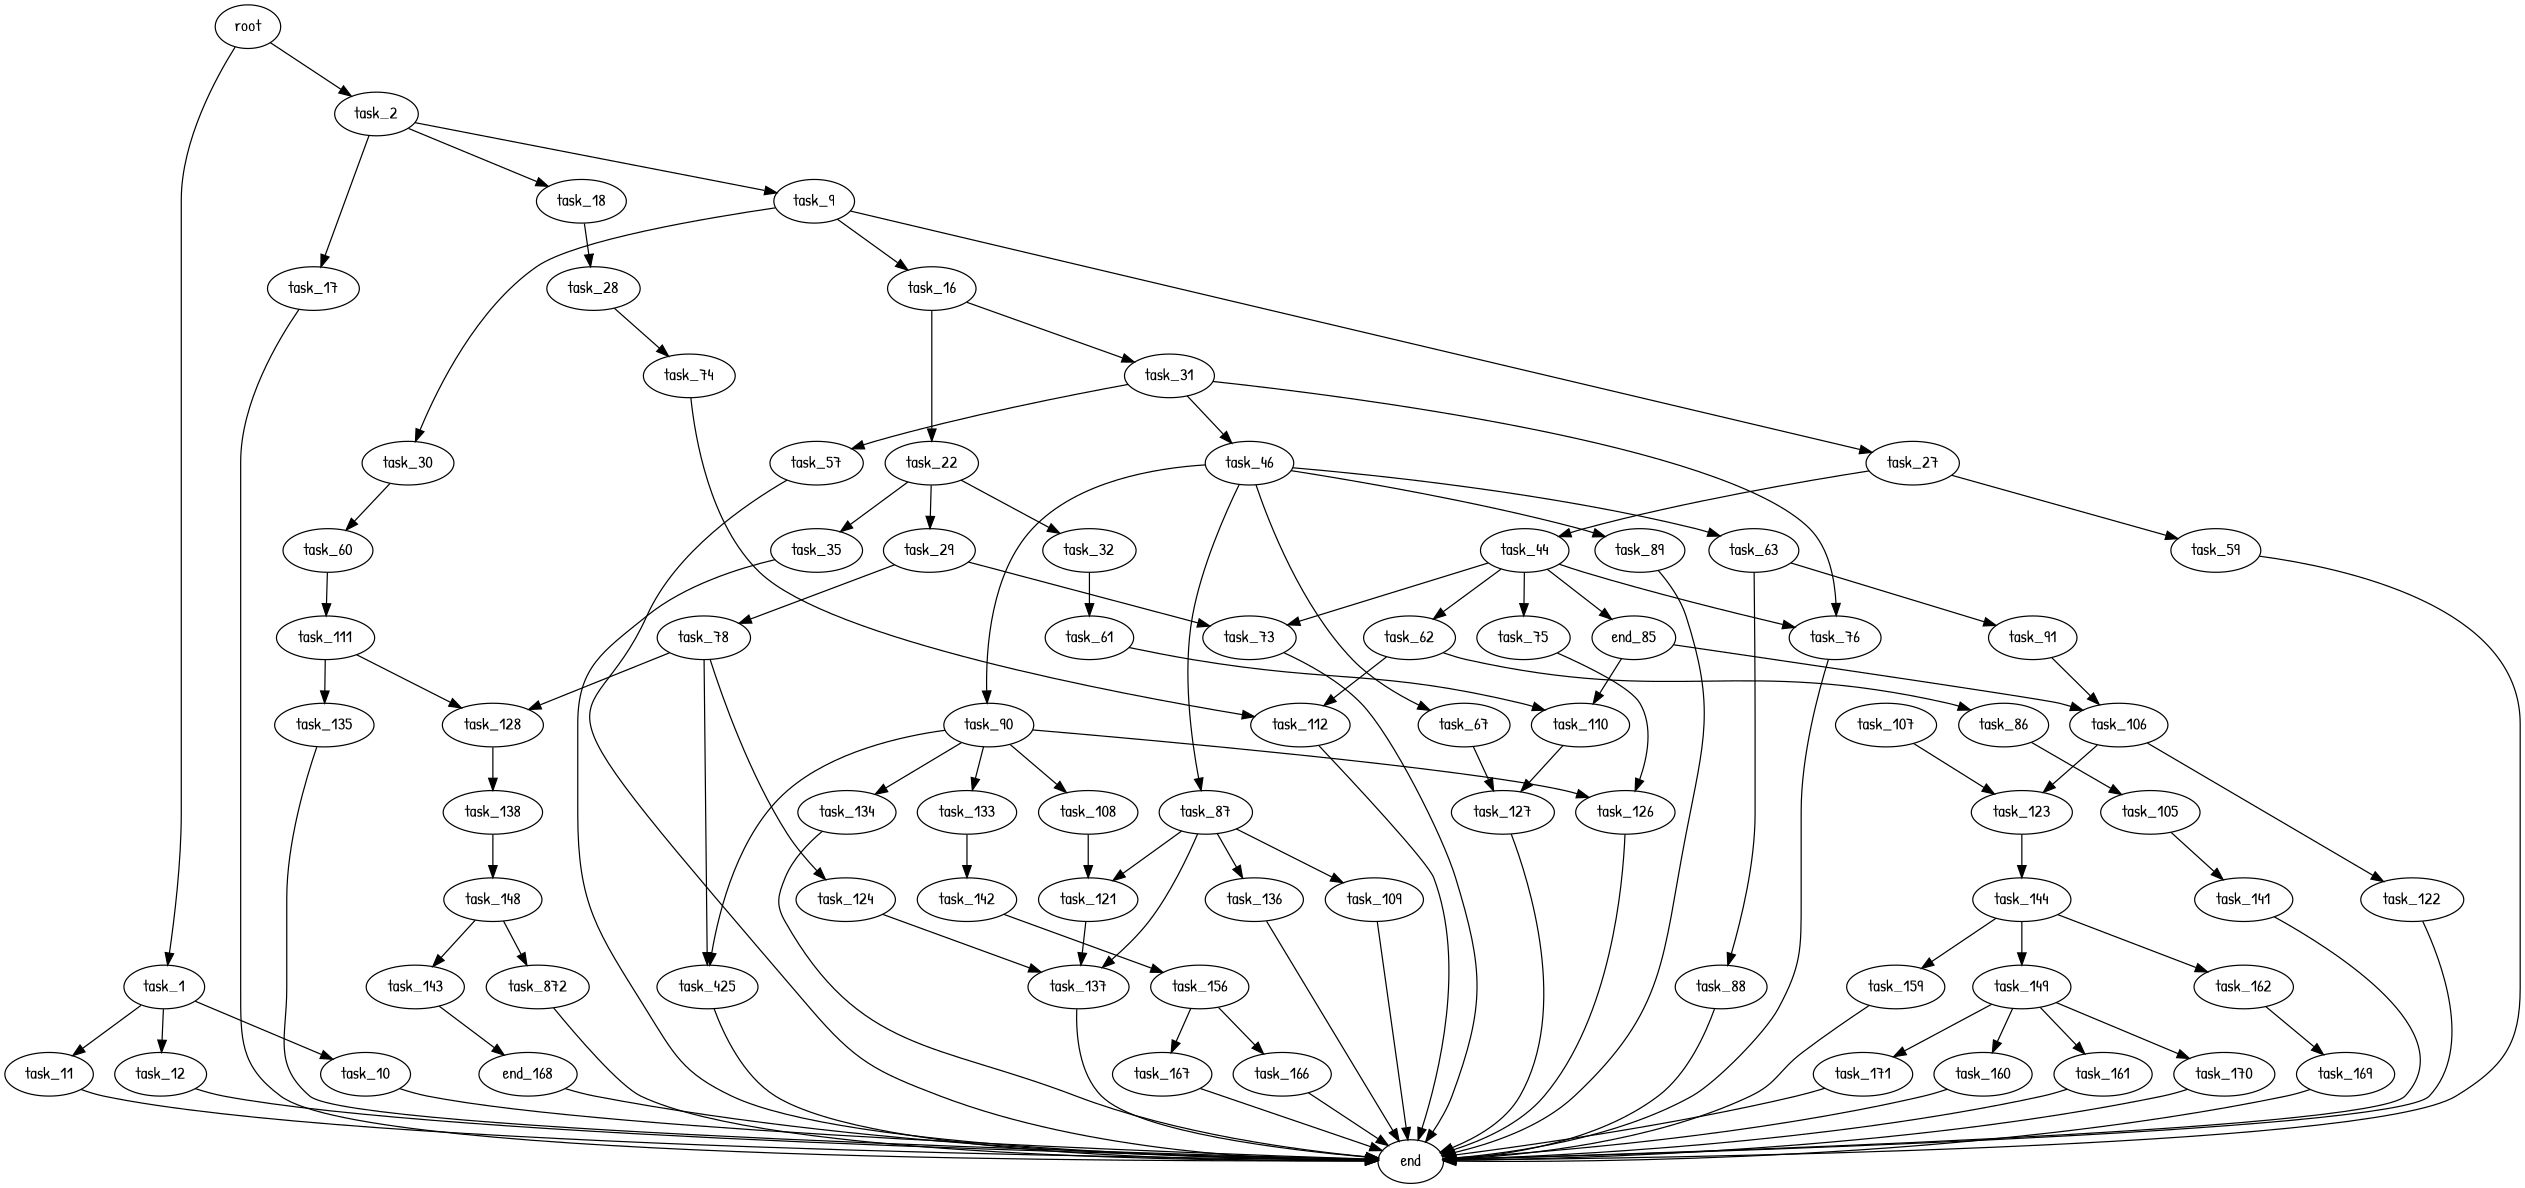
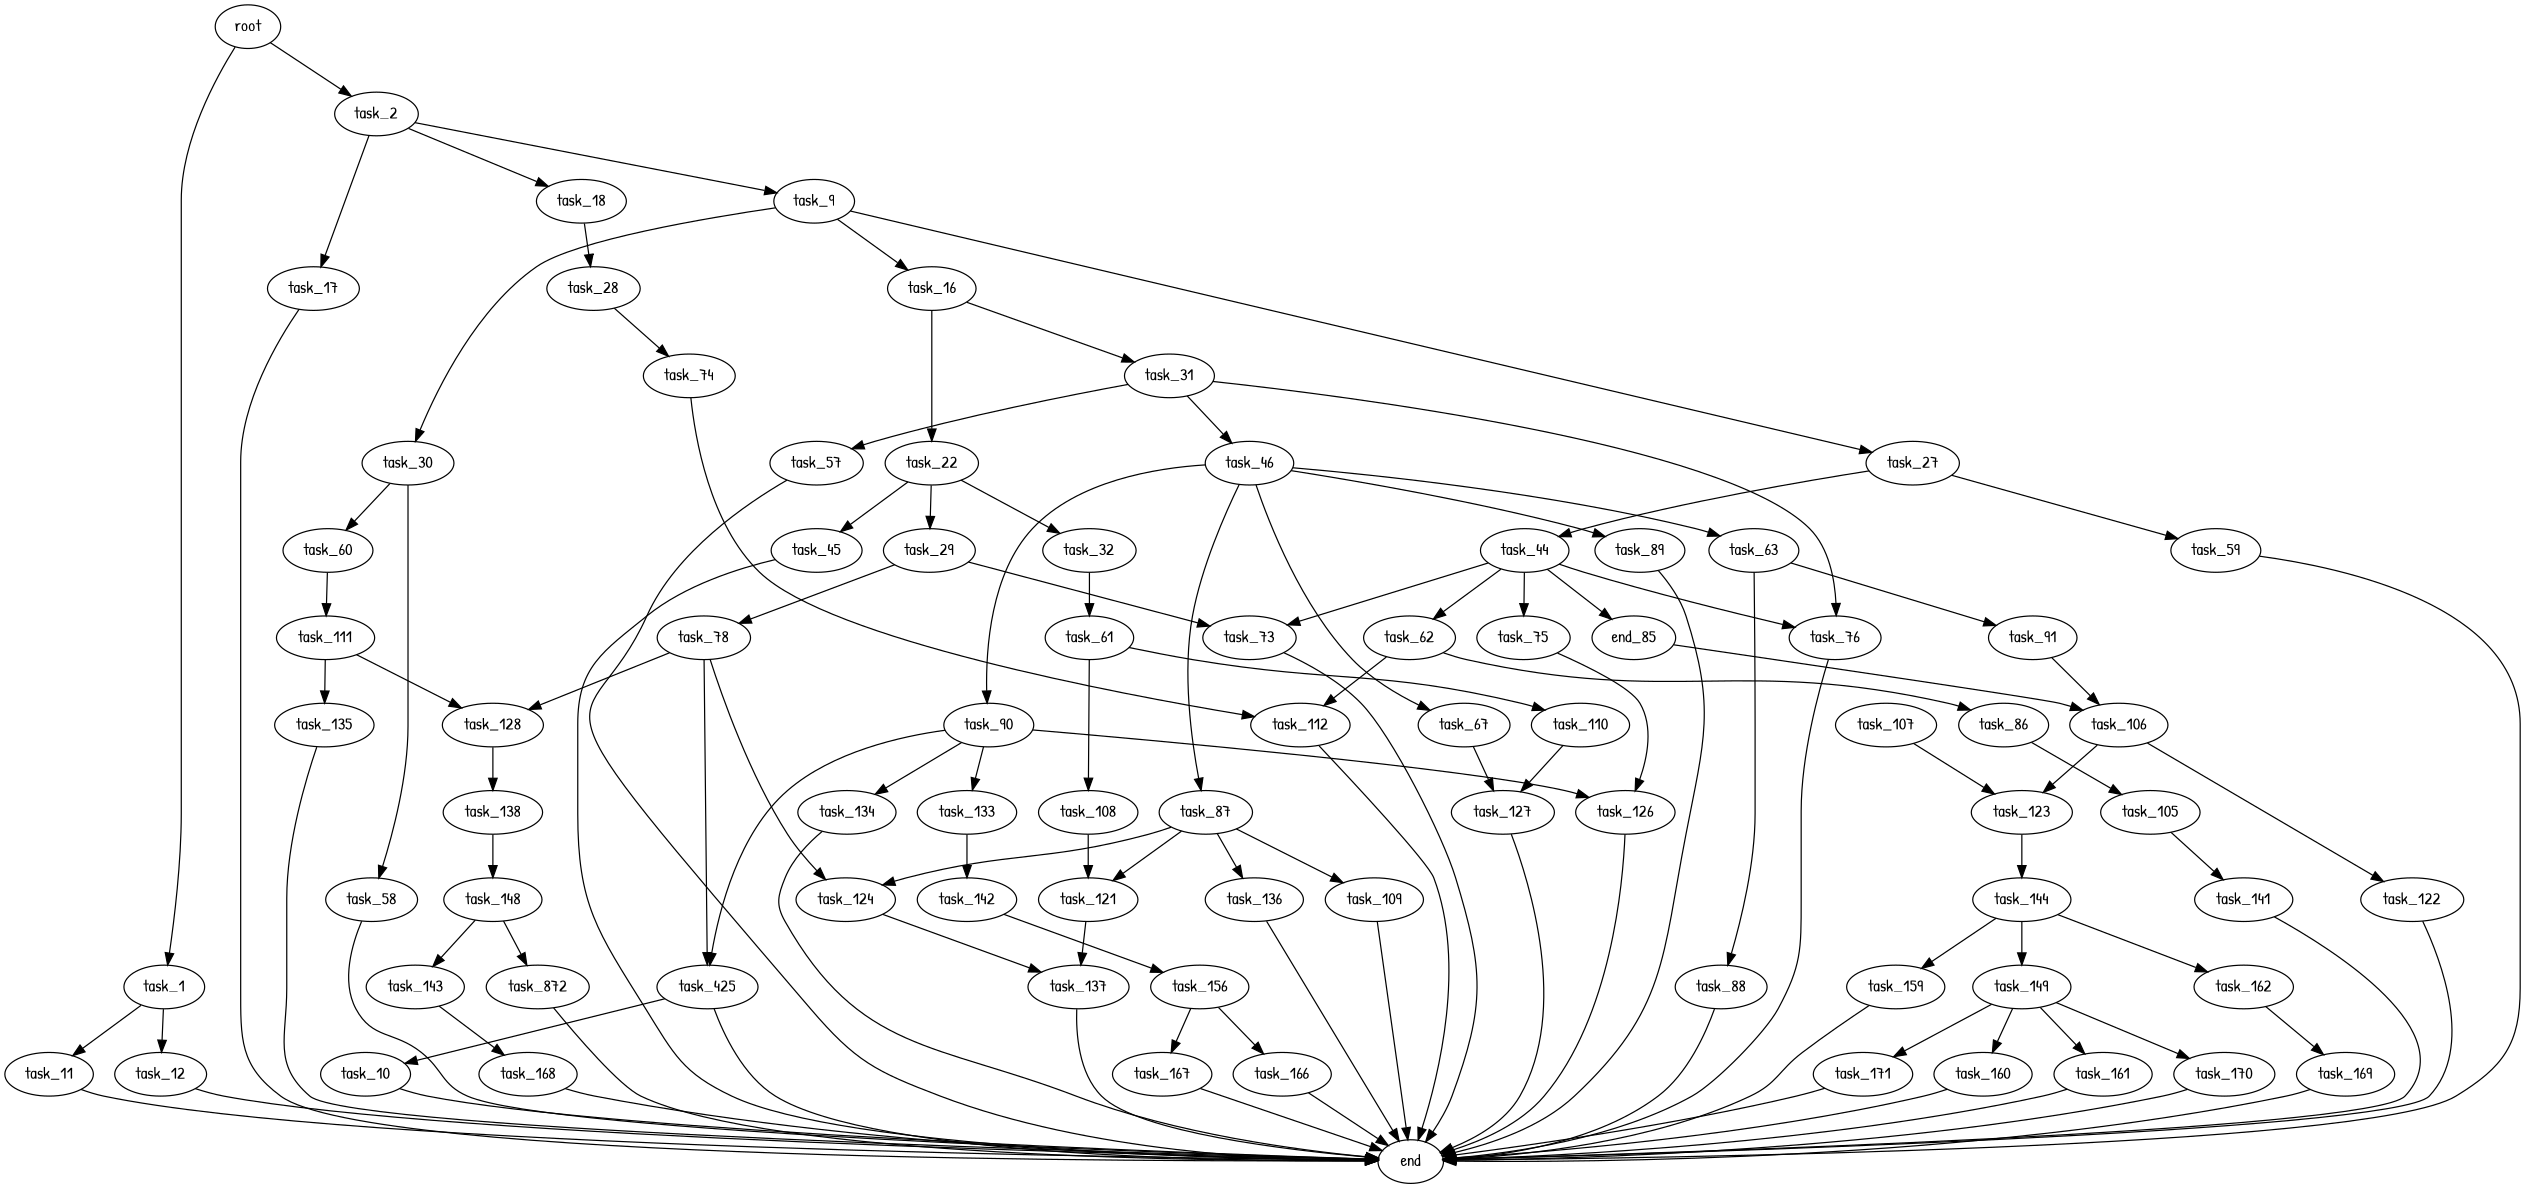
(817, 550) -> (817, 550)
(1613, 672) -> none
(1034, 765) -> (1089, 719)
none -> (372, 900)
(1162, 902) -> (1033, 856)
(258, 1028) -> (541, 1030)
(528, 1074) -> (528, 1074)
